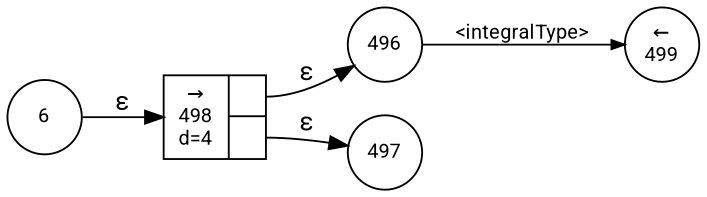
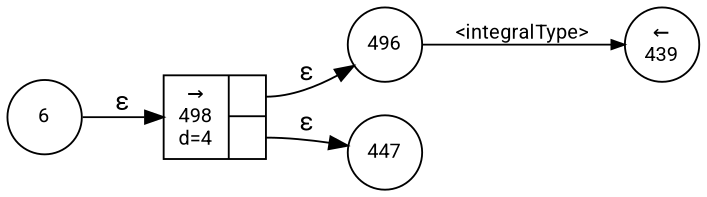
(662, 45) -> (662, 45)
(385, 152) -> (385, 152)
